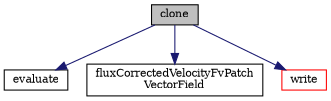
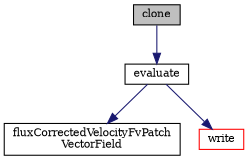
(175, 39) -> (131, 100)
(235, 45) -> (185, 103)
